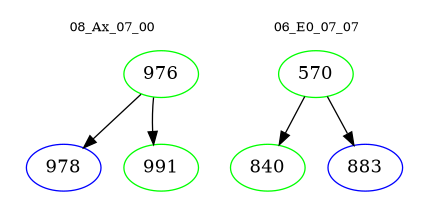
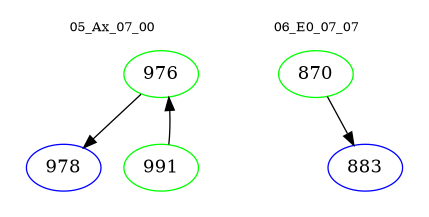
(112, 28) -> (112, 28)
(316, 74) -> (316, 74)
(153, 114) -> (170, 128)
(268, 168) -> none
